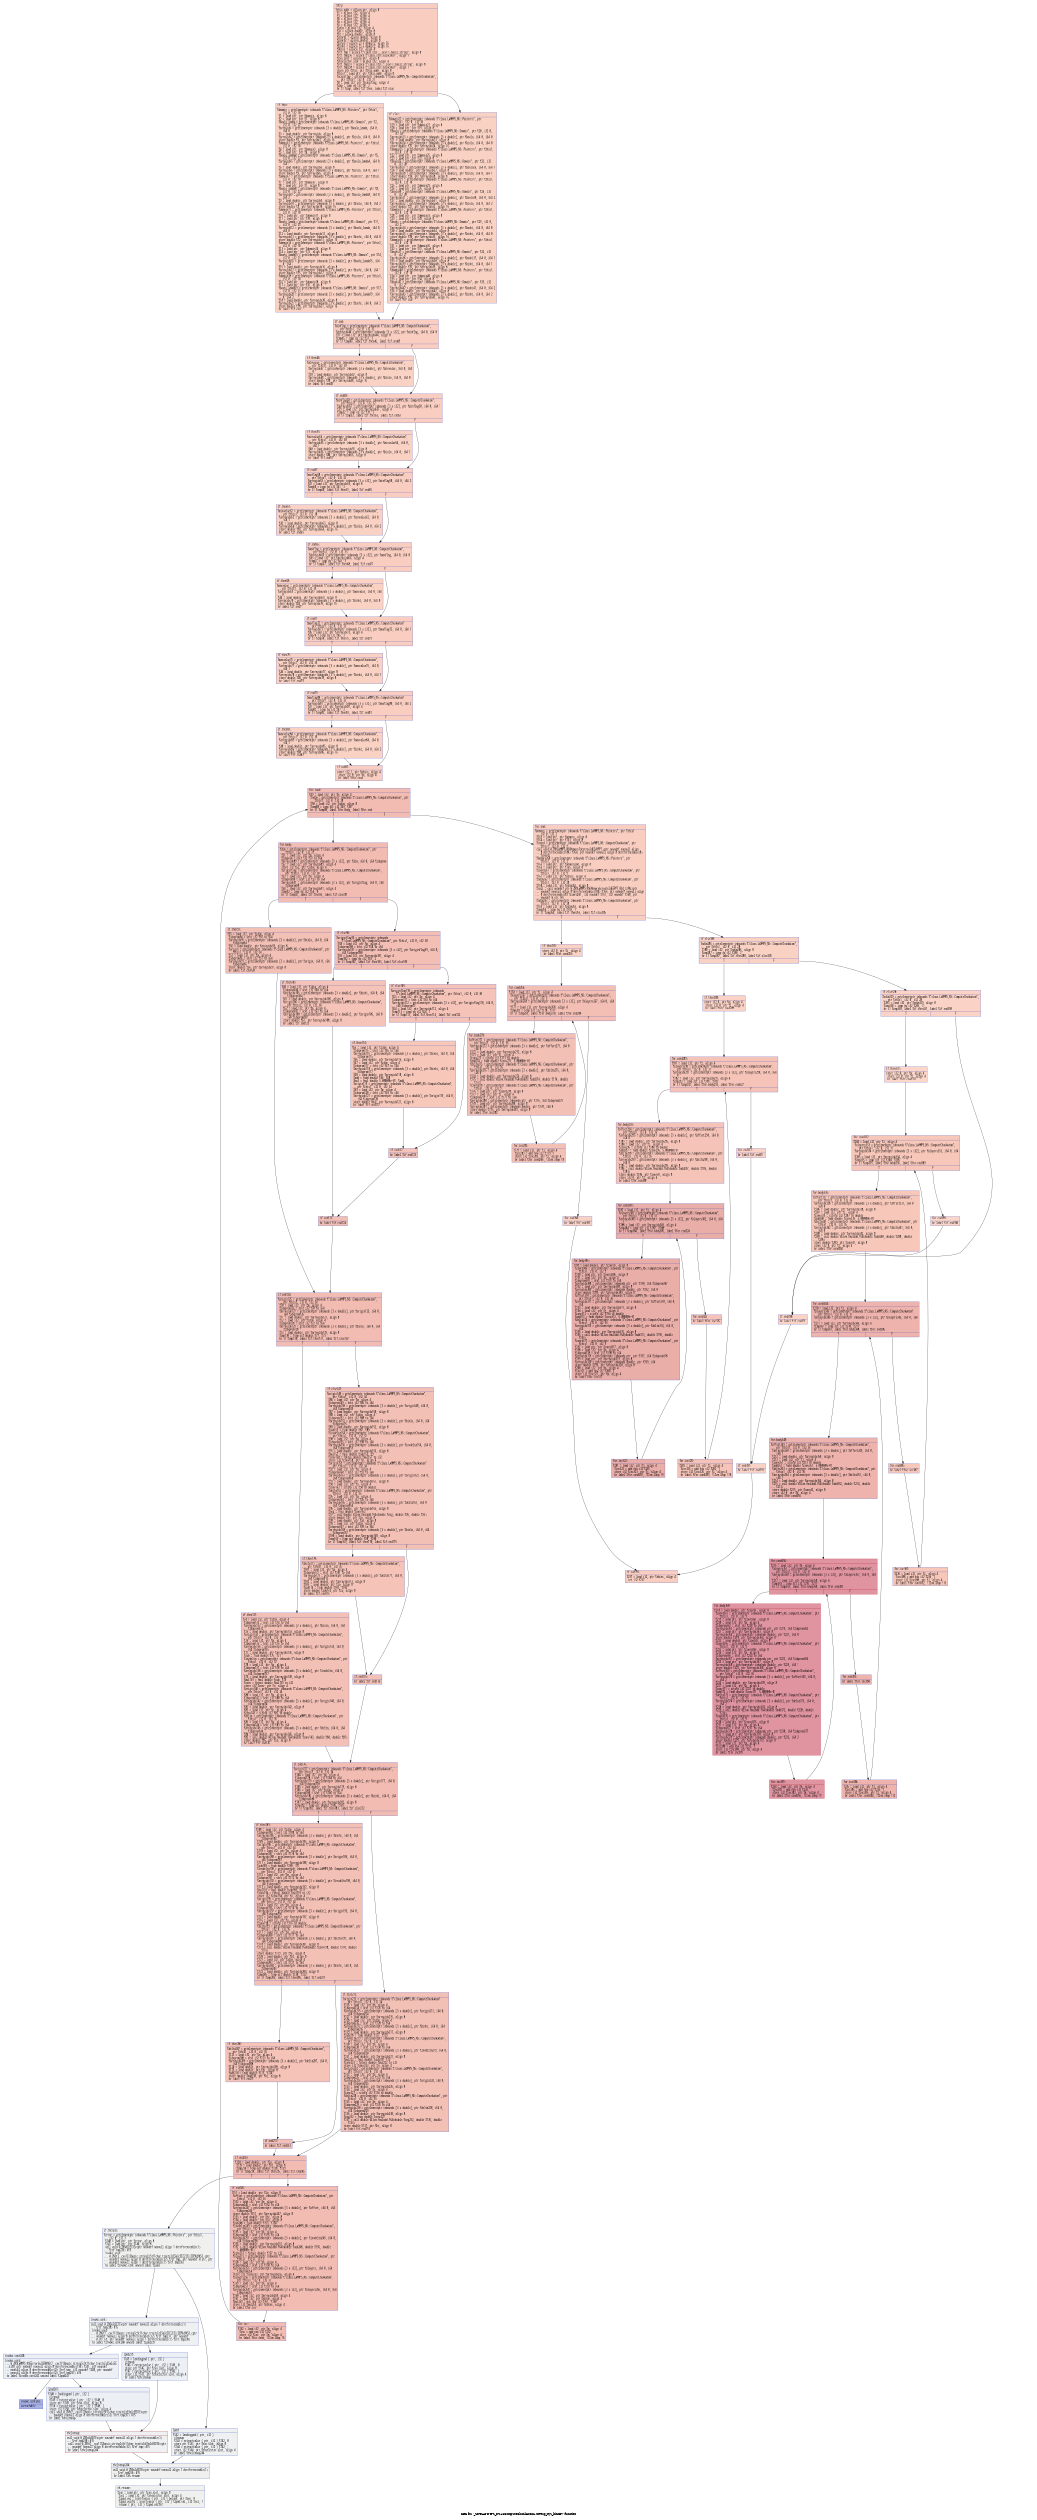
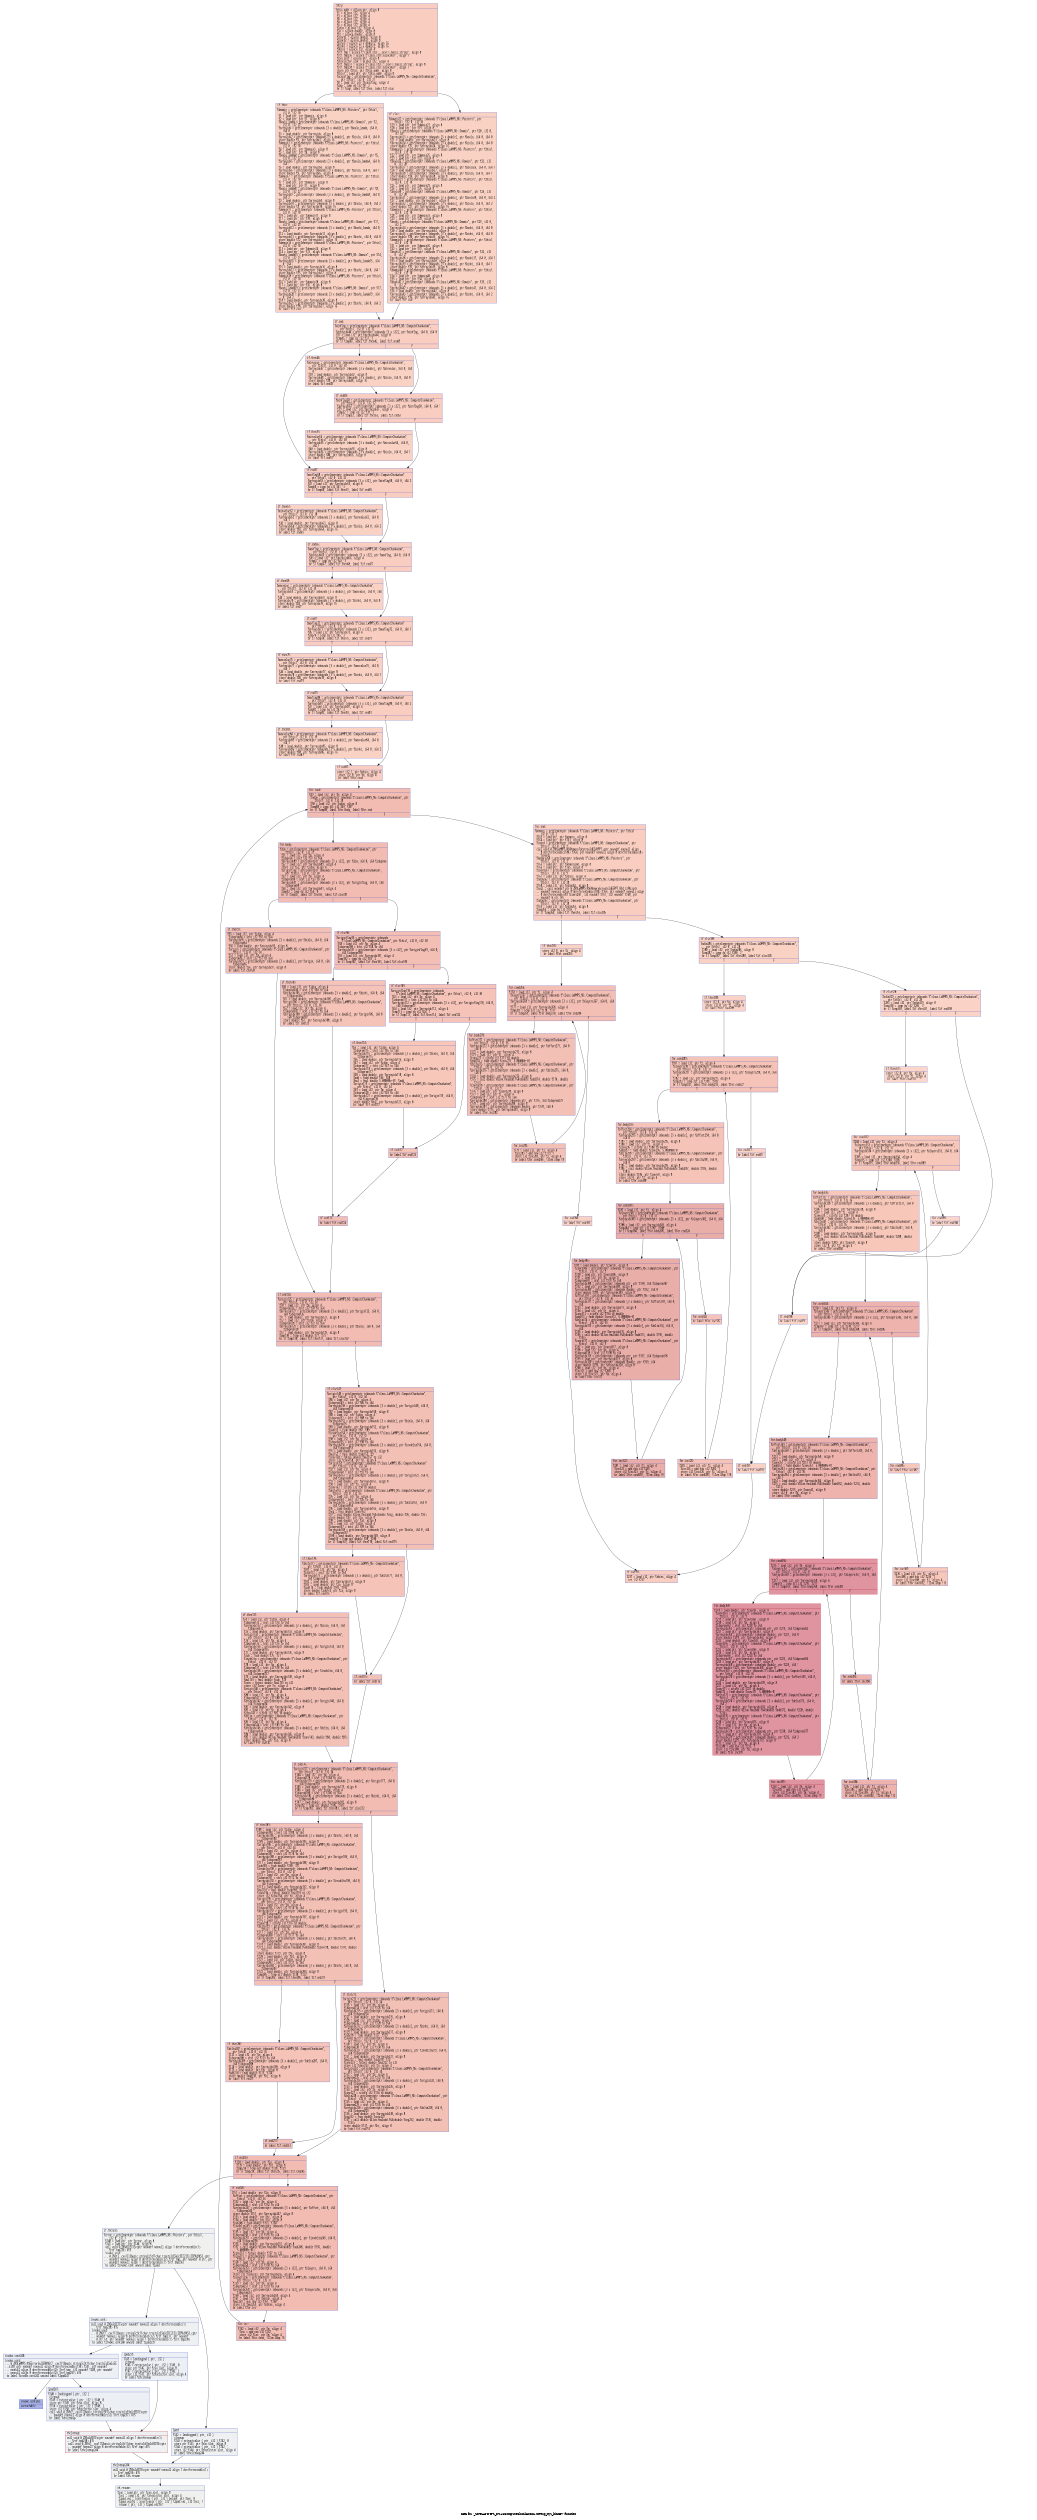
(359, 463) -> (284, 396)
(326, 1573) -> (324, 1573)
